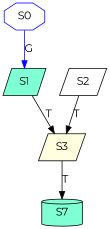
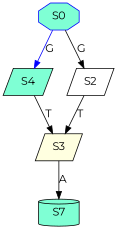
(24, 17) -> (59, 17)
none -> (73, 46)
(24, 82) -> (28, 82)
(65, 180) -> (63, 180)
